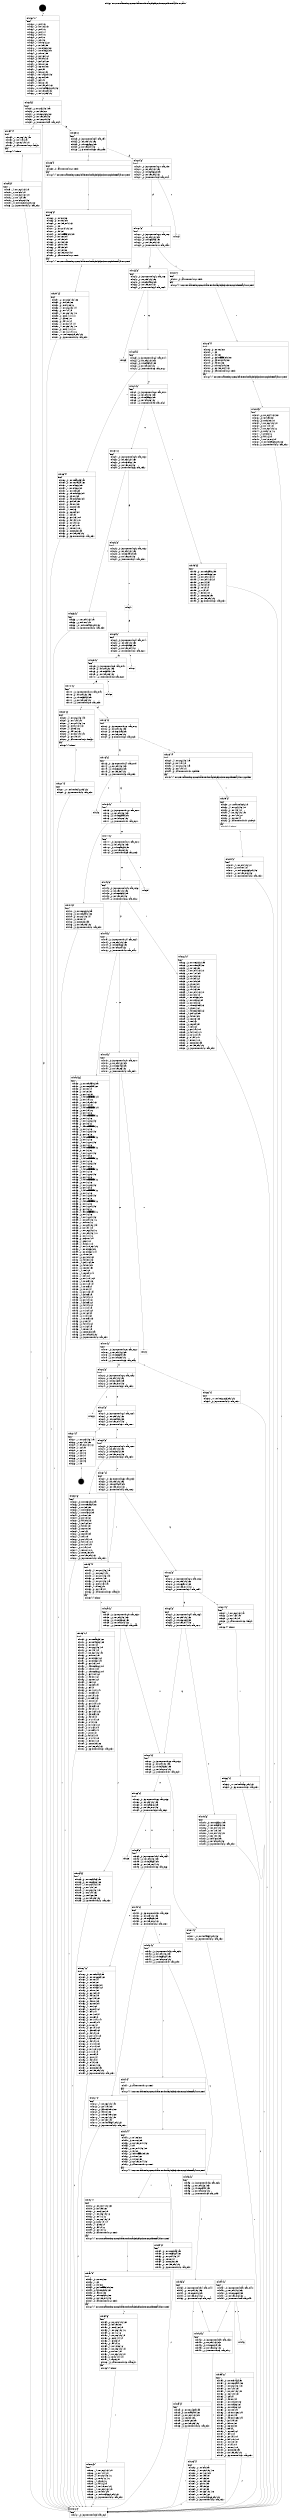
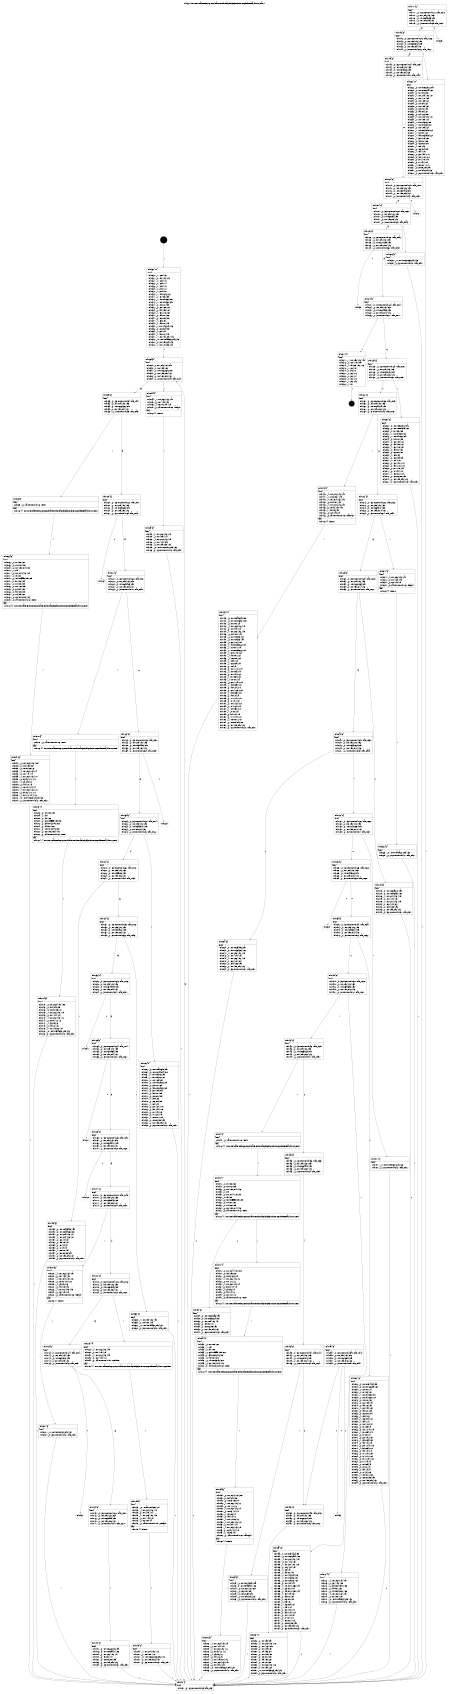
(128, 621) -> (110, 1016)
(121, 828) -> none
(90, 1208) -> none
(173, 1690) -> (355, 662)
